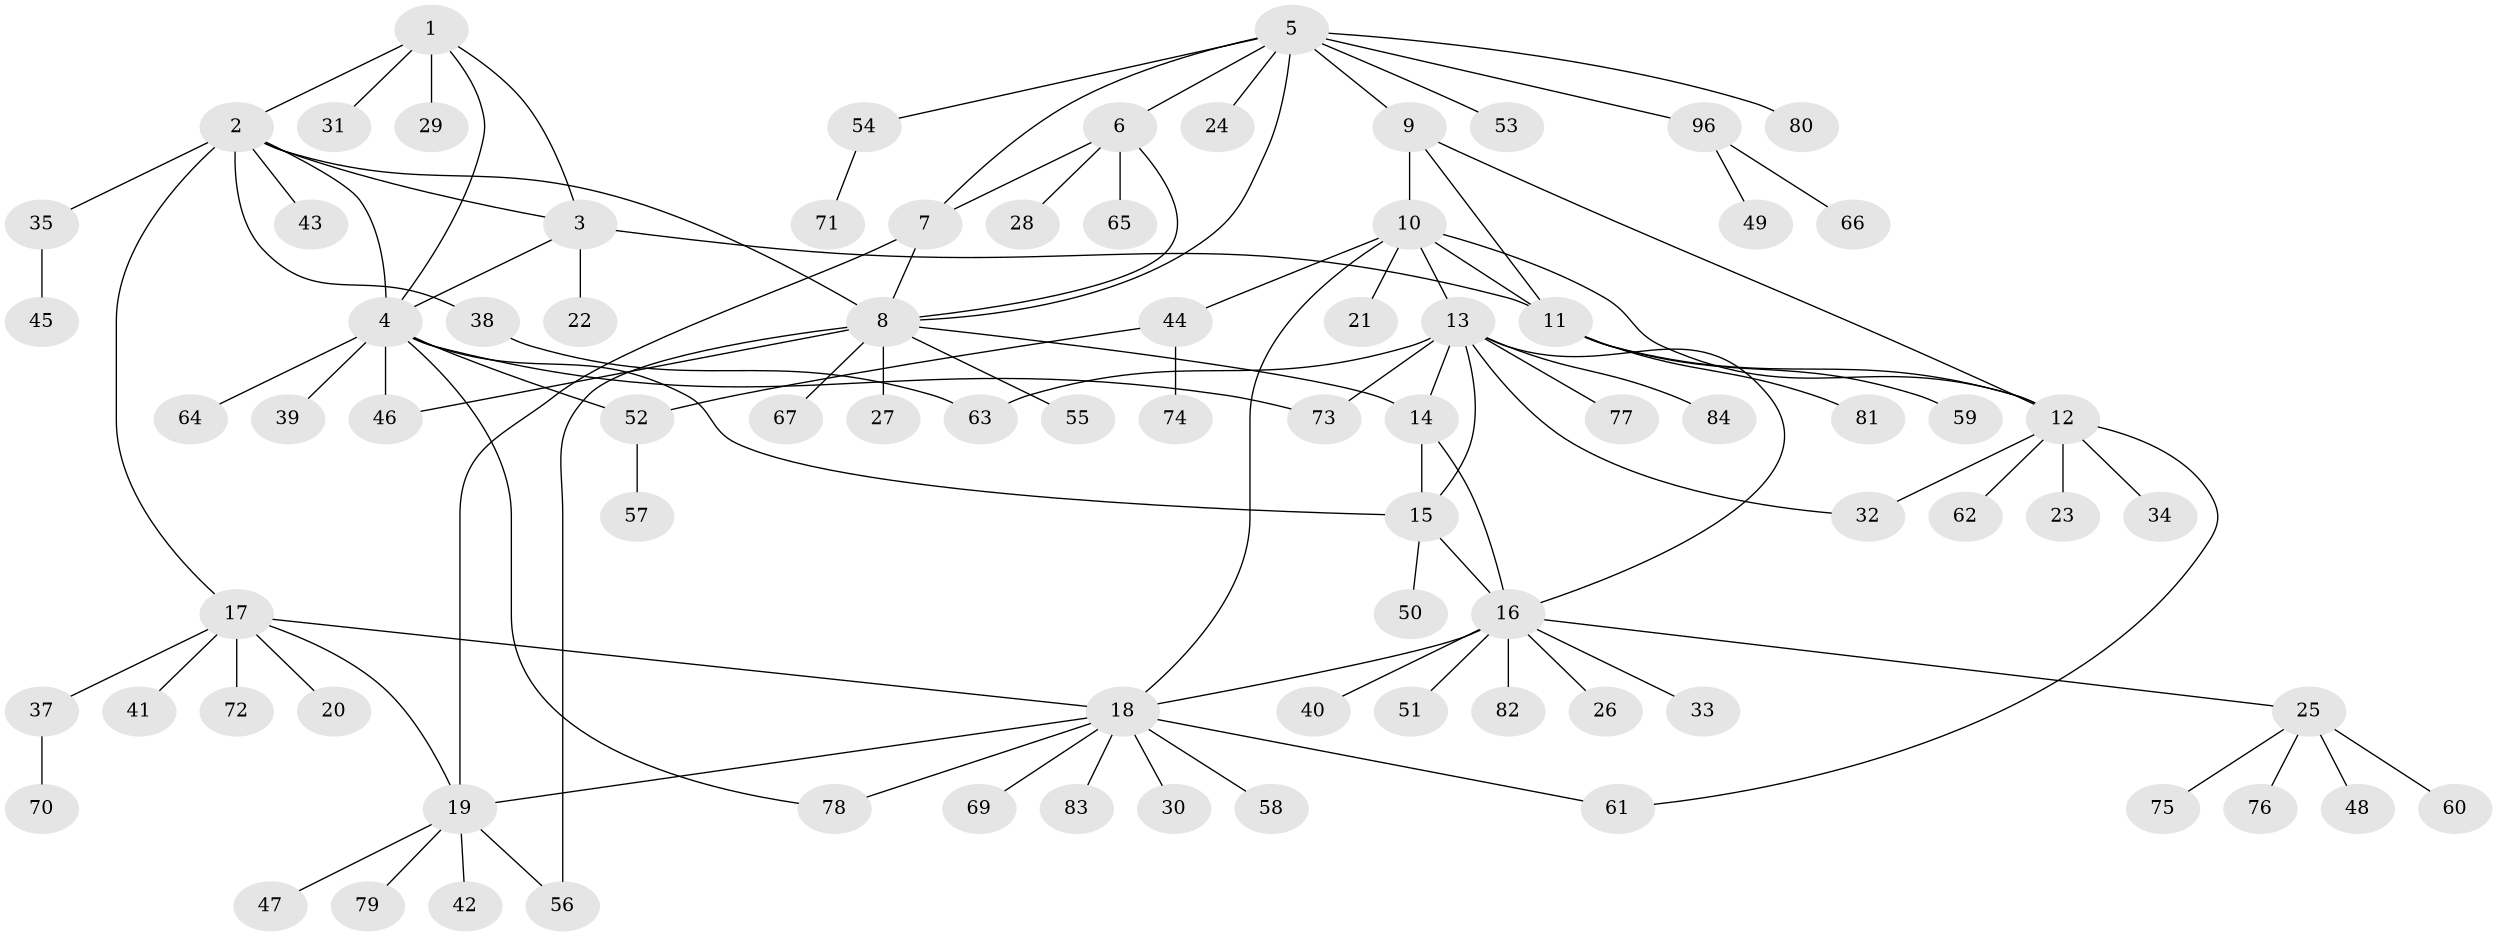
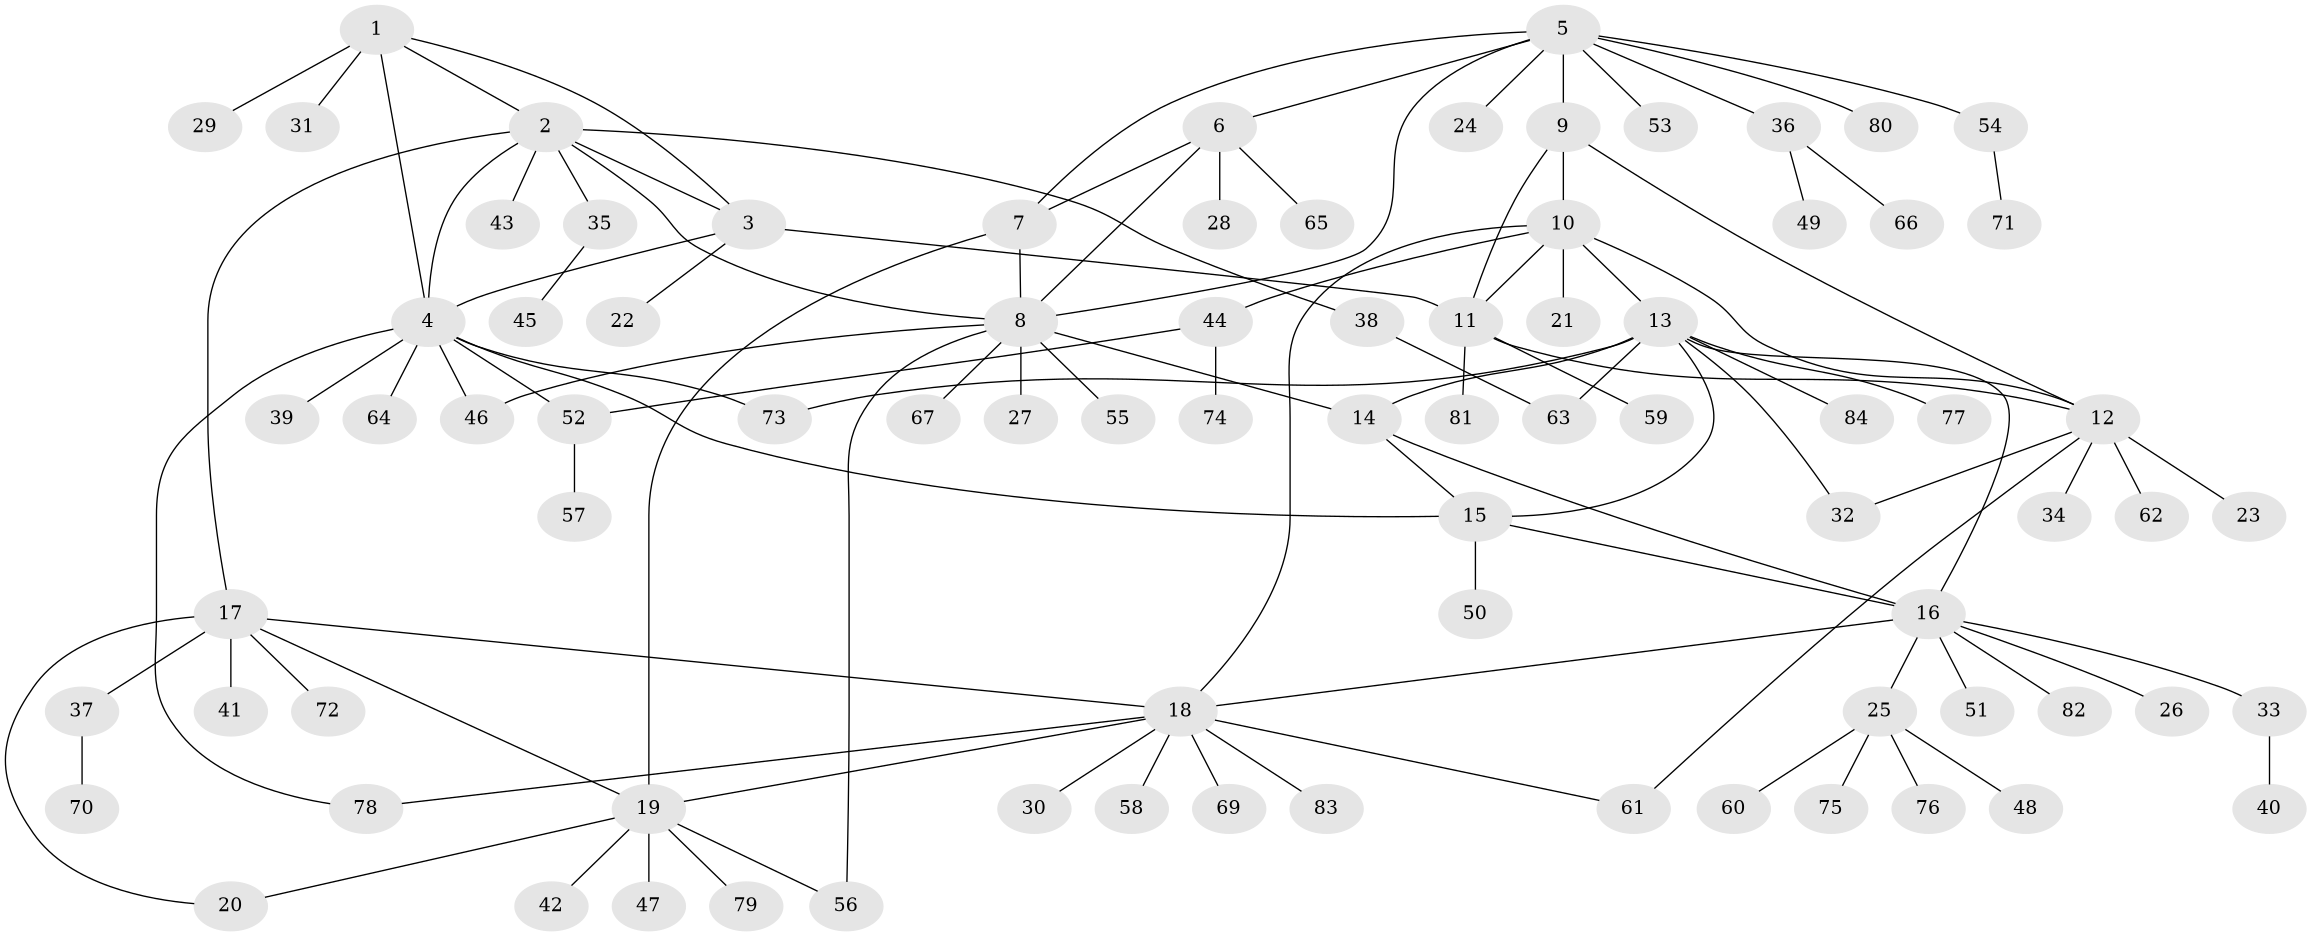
(1704, 127) -> (1784, 127)
(1411, 663) -> (2270, 760)
none -> (440, 858)
